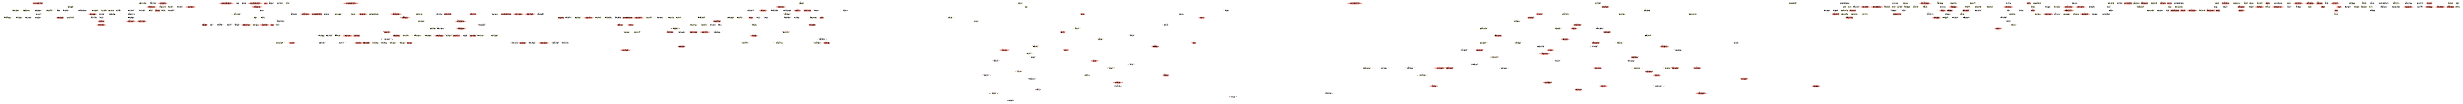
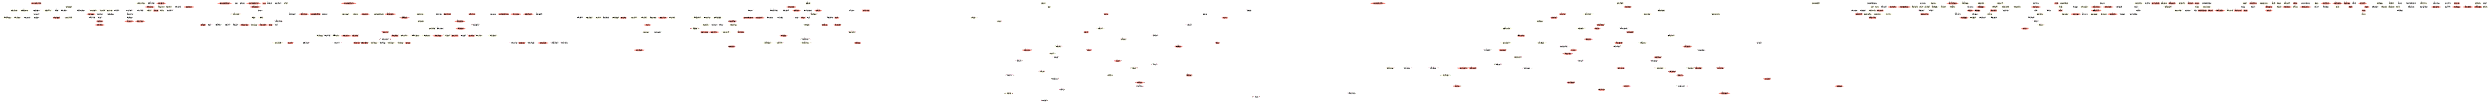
(717, 32) -> none
